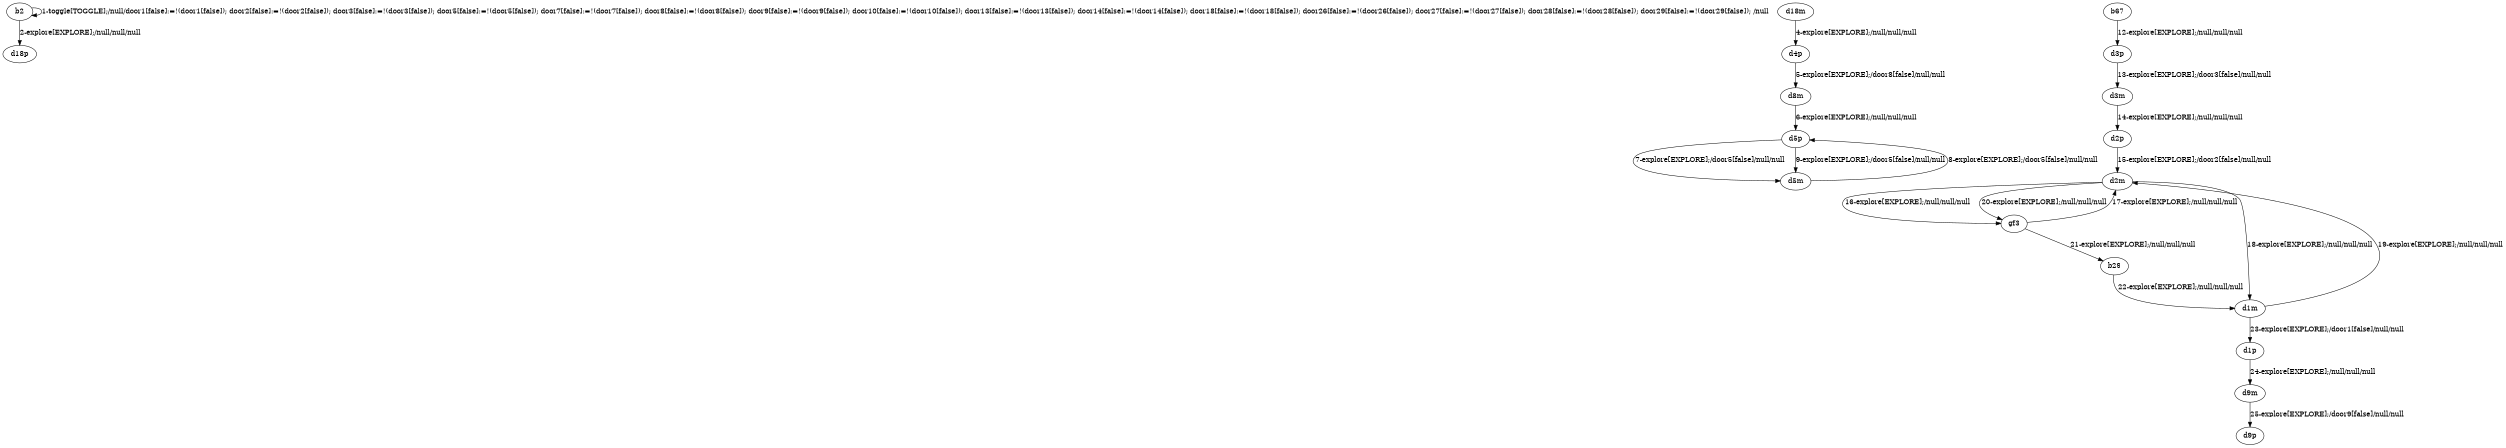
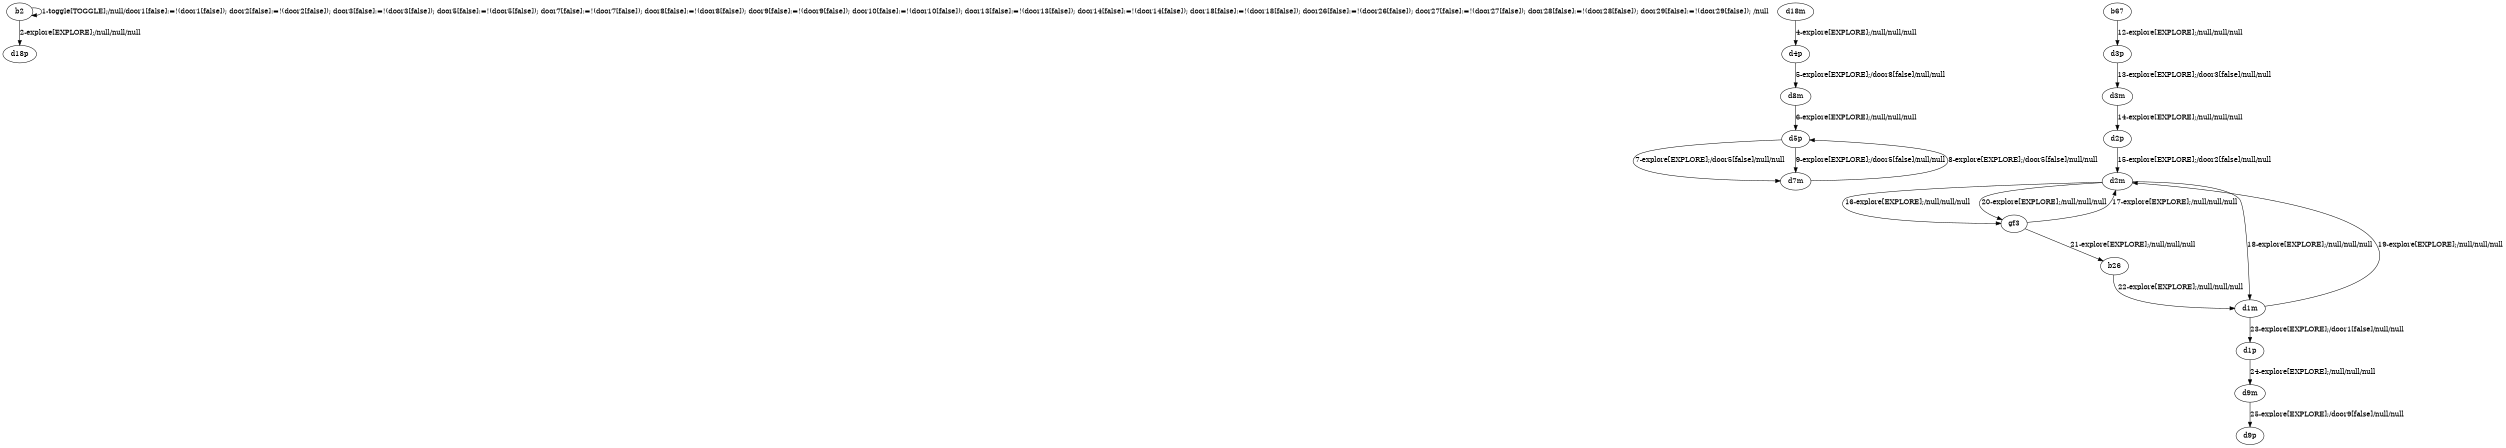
(1796, 181) -> (1796, 181)
(2114, 266) -> (2114, 266)
